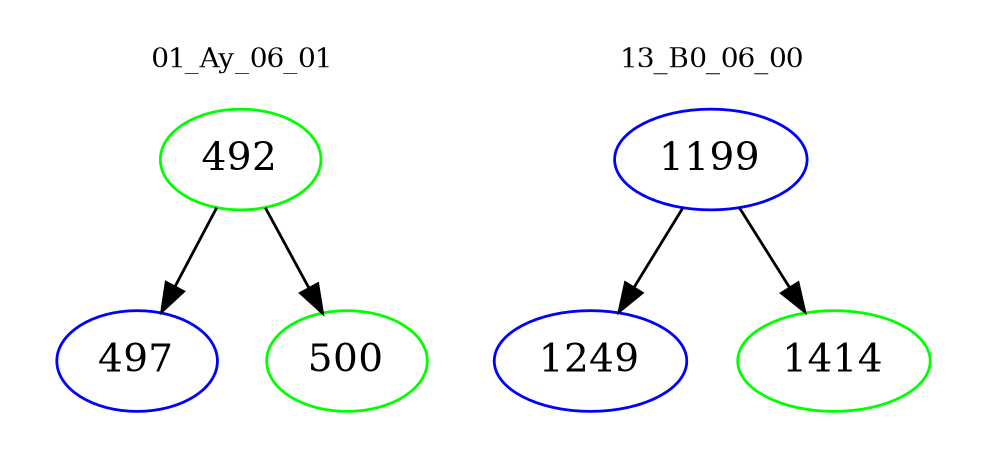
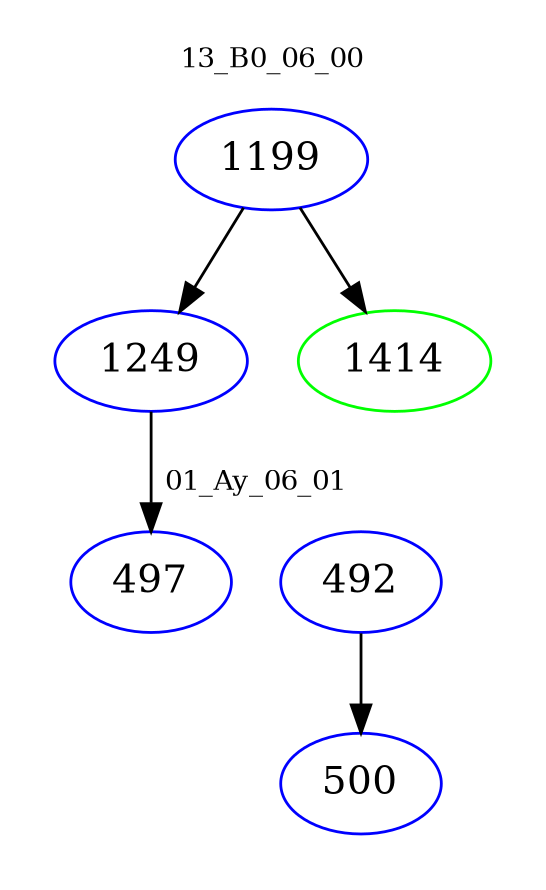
(241, 160) -> (361, 582)
(196, 247) -> (151, 473)
(347, 361) -> (361, 784)
